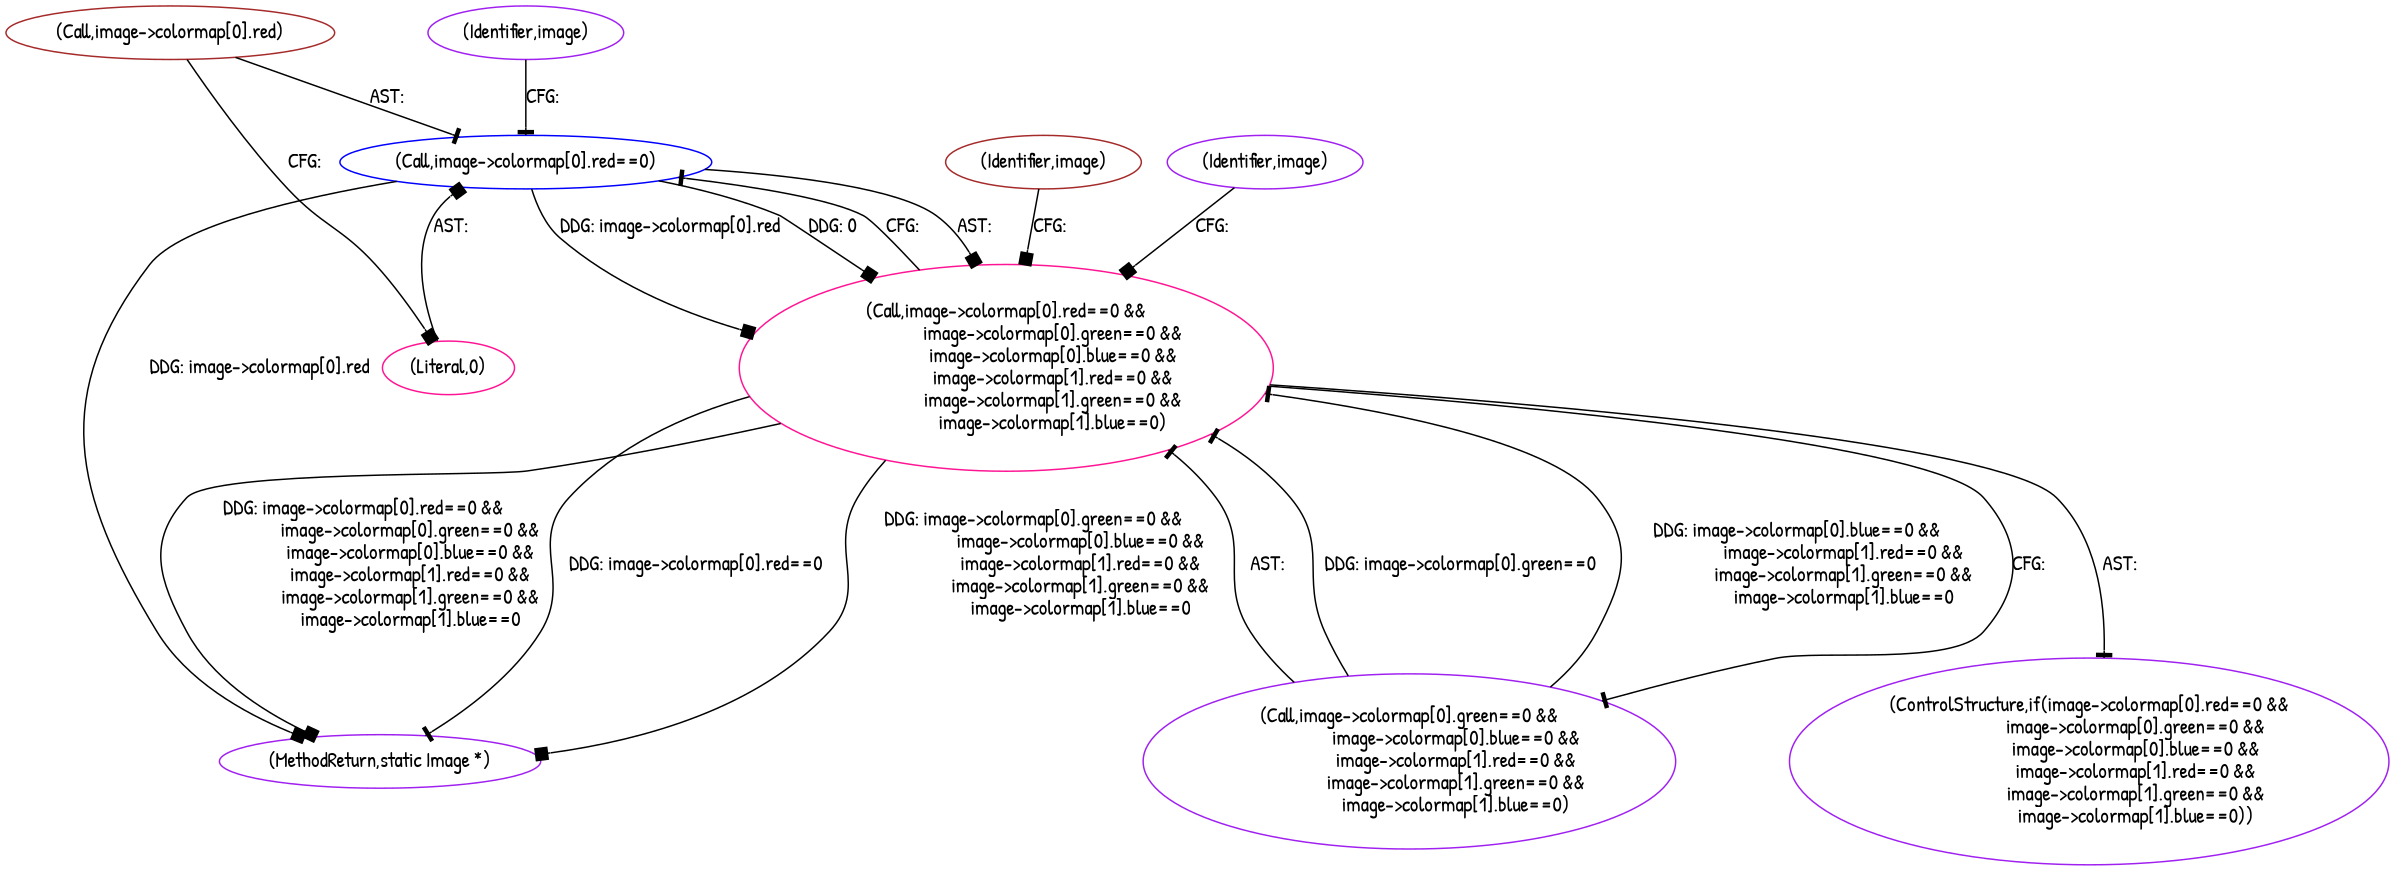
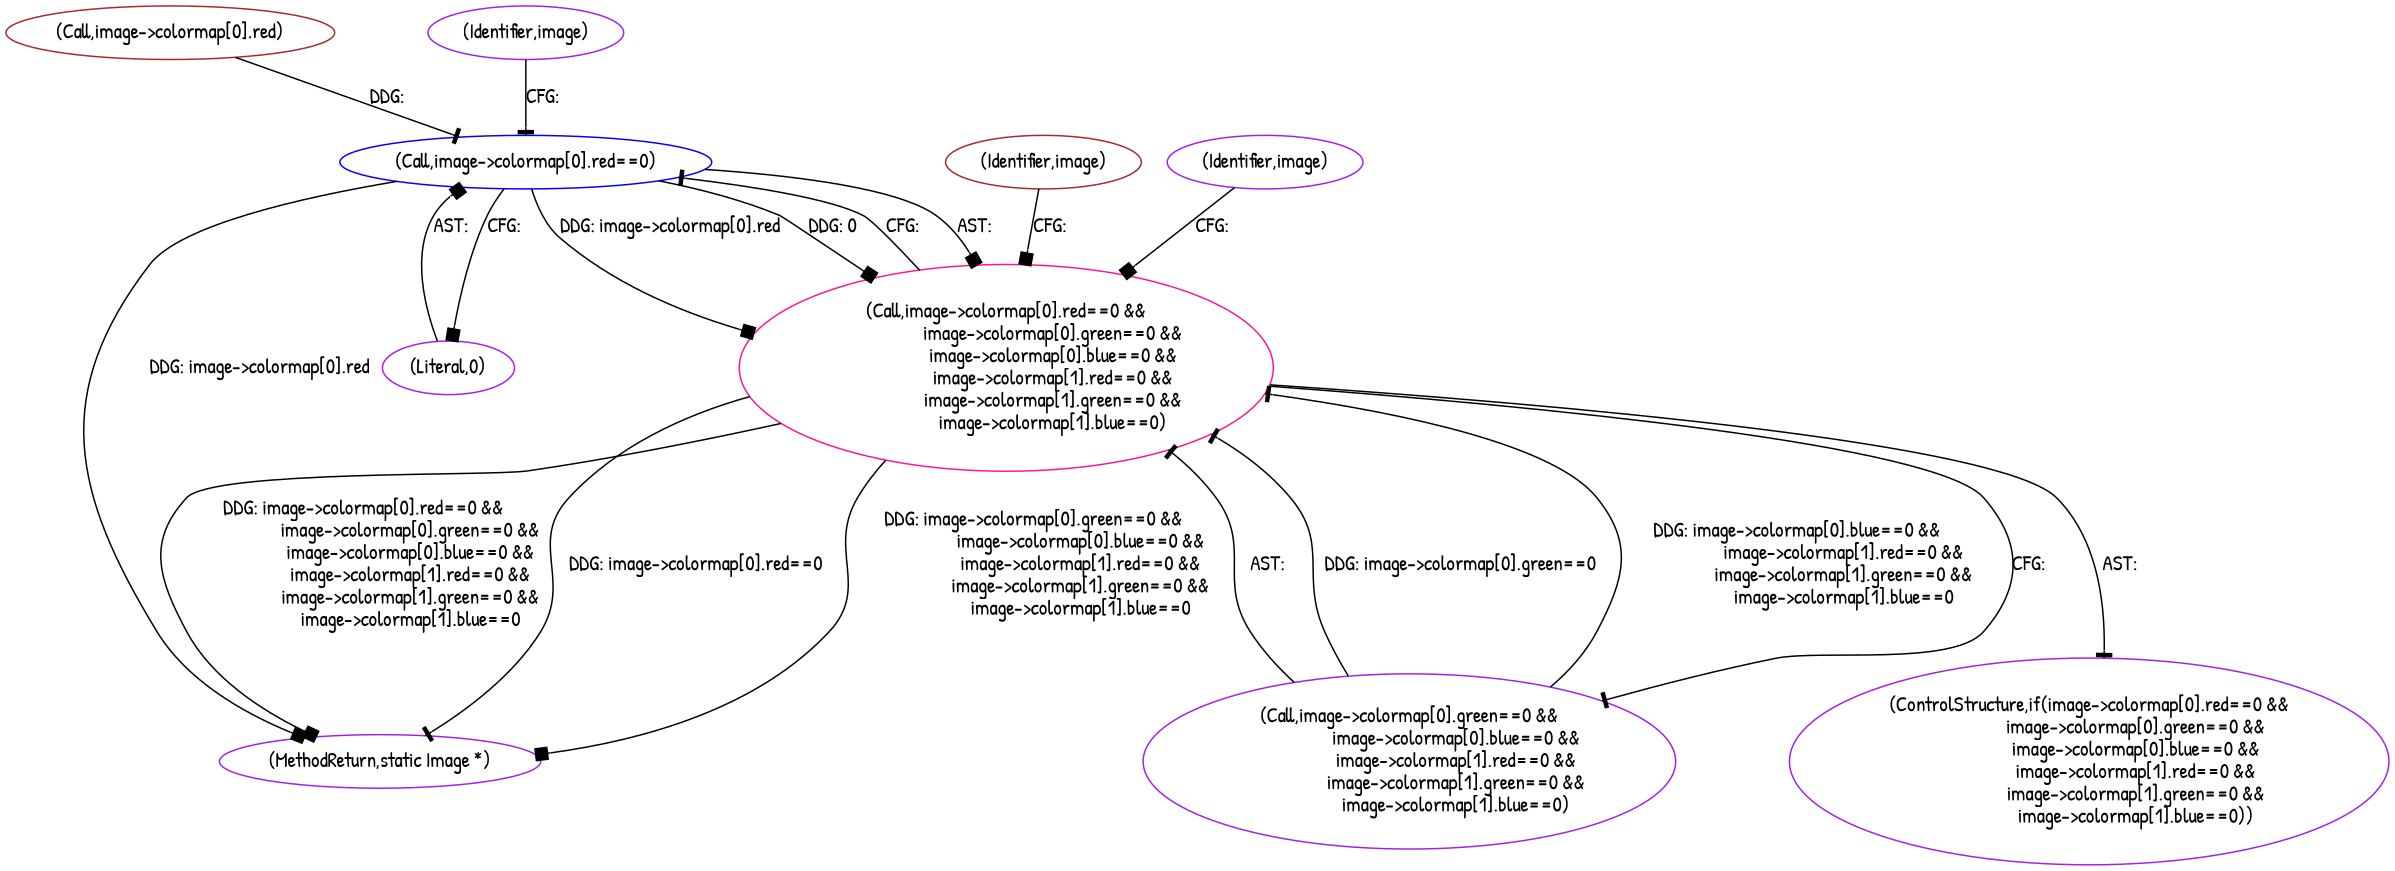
(390, 97) -> (390, 97)
(287, 188) -> (472, 254)
(448, 368) -> (448, 368)
